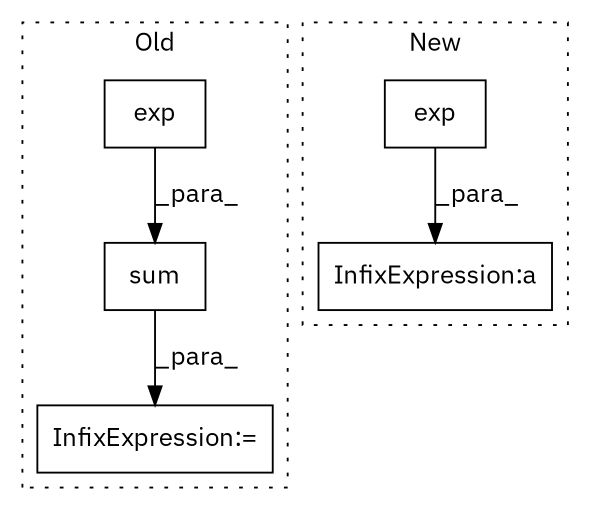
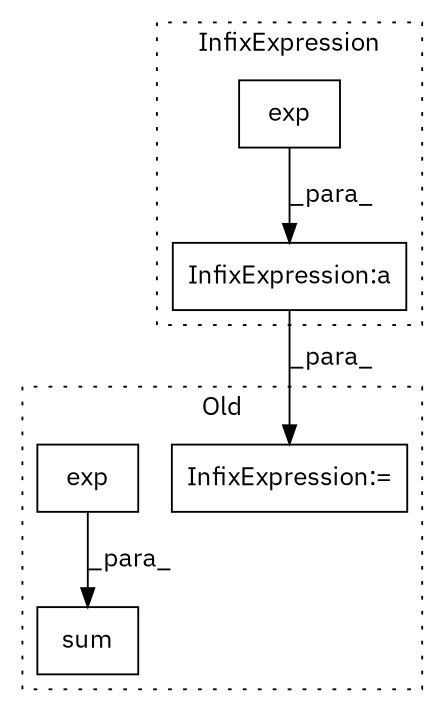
(435, 44) -> (290, 44)
(155, 348) -> (290, 368)
